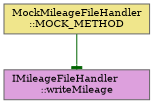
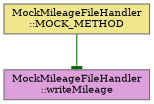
(77, 85) -> (77, 85)
